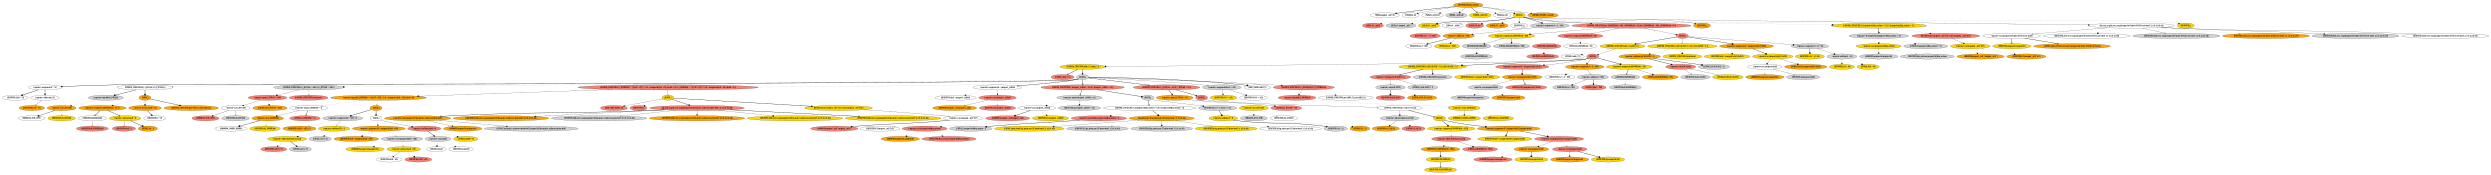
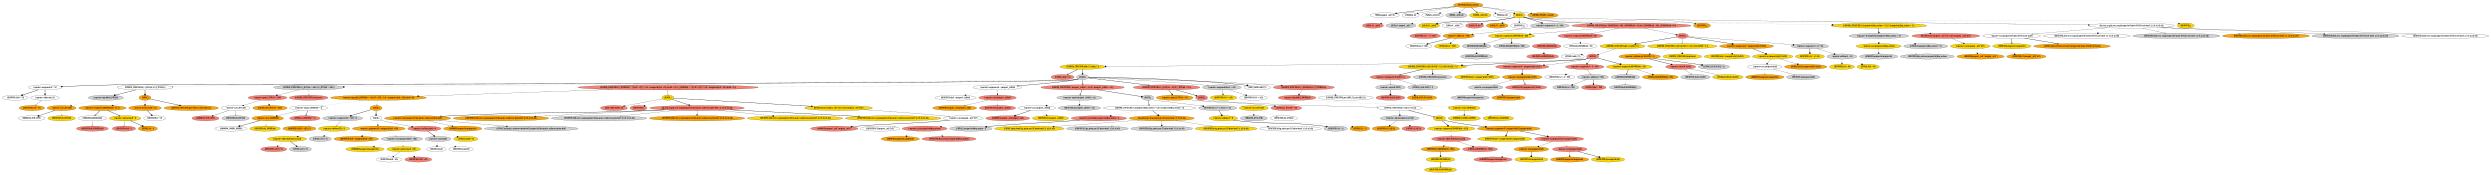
(1585, 67) -> (1585, 67)
